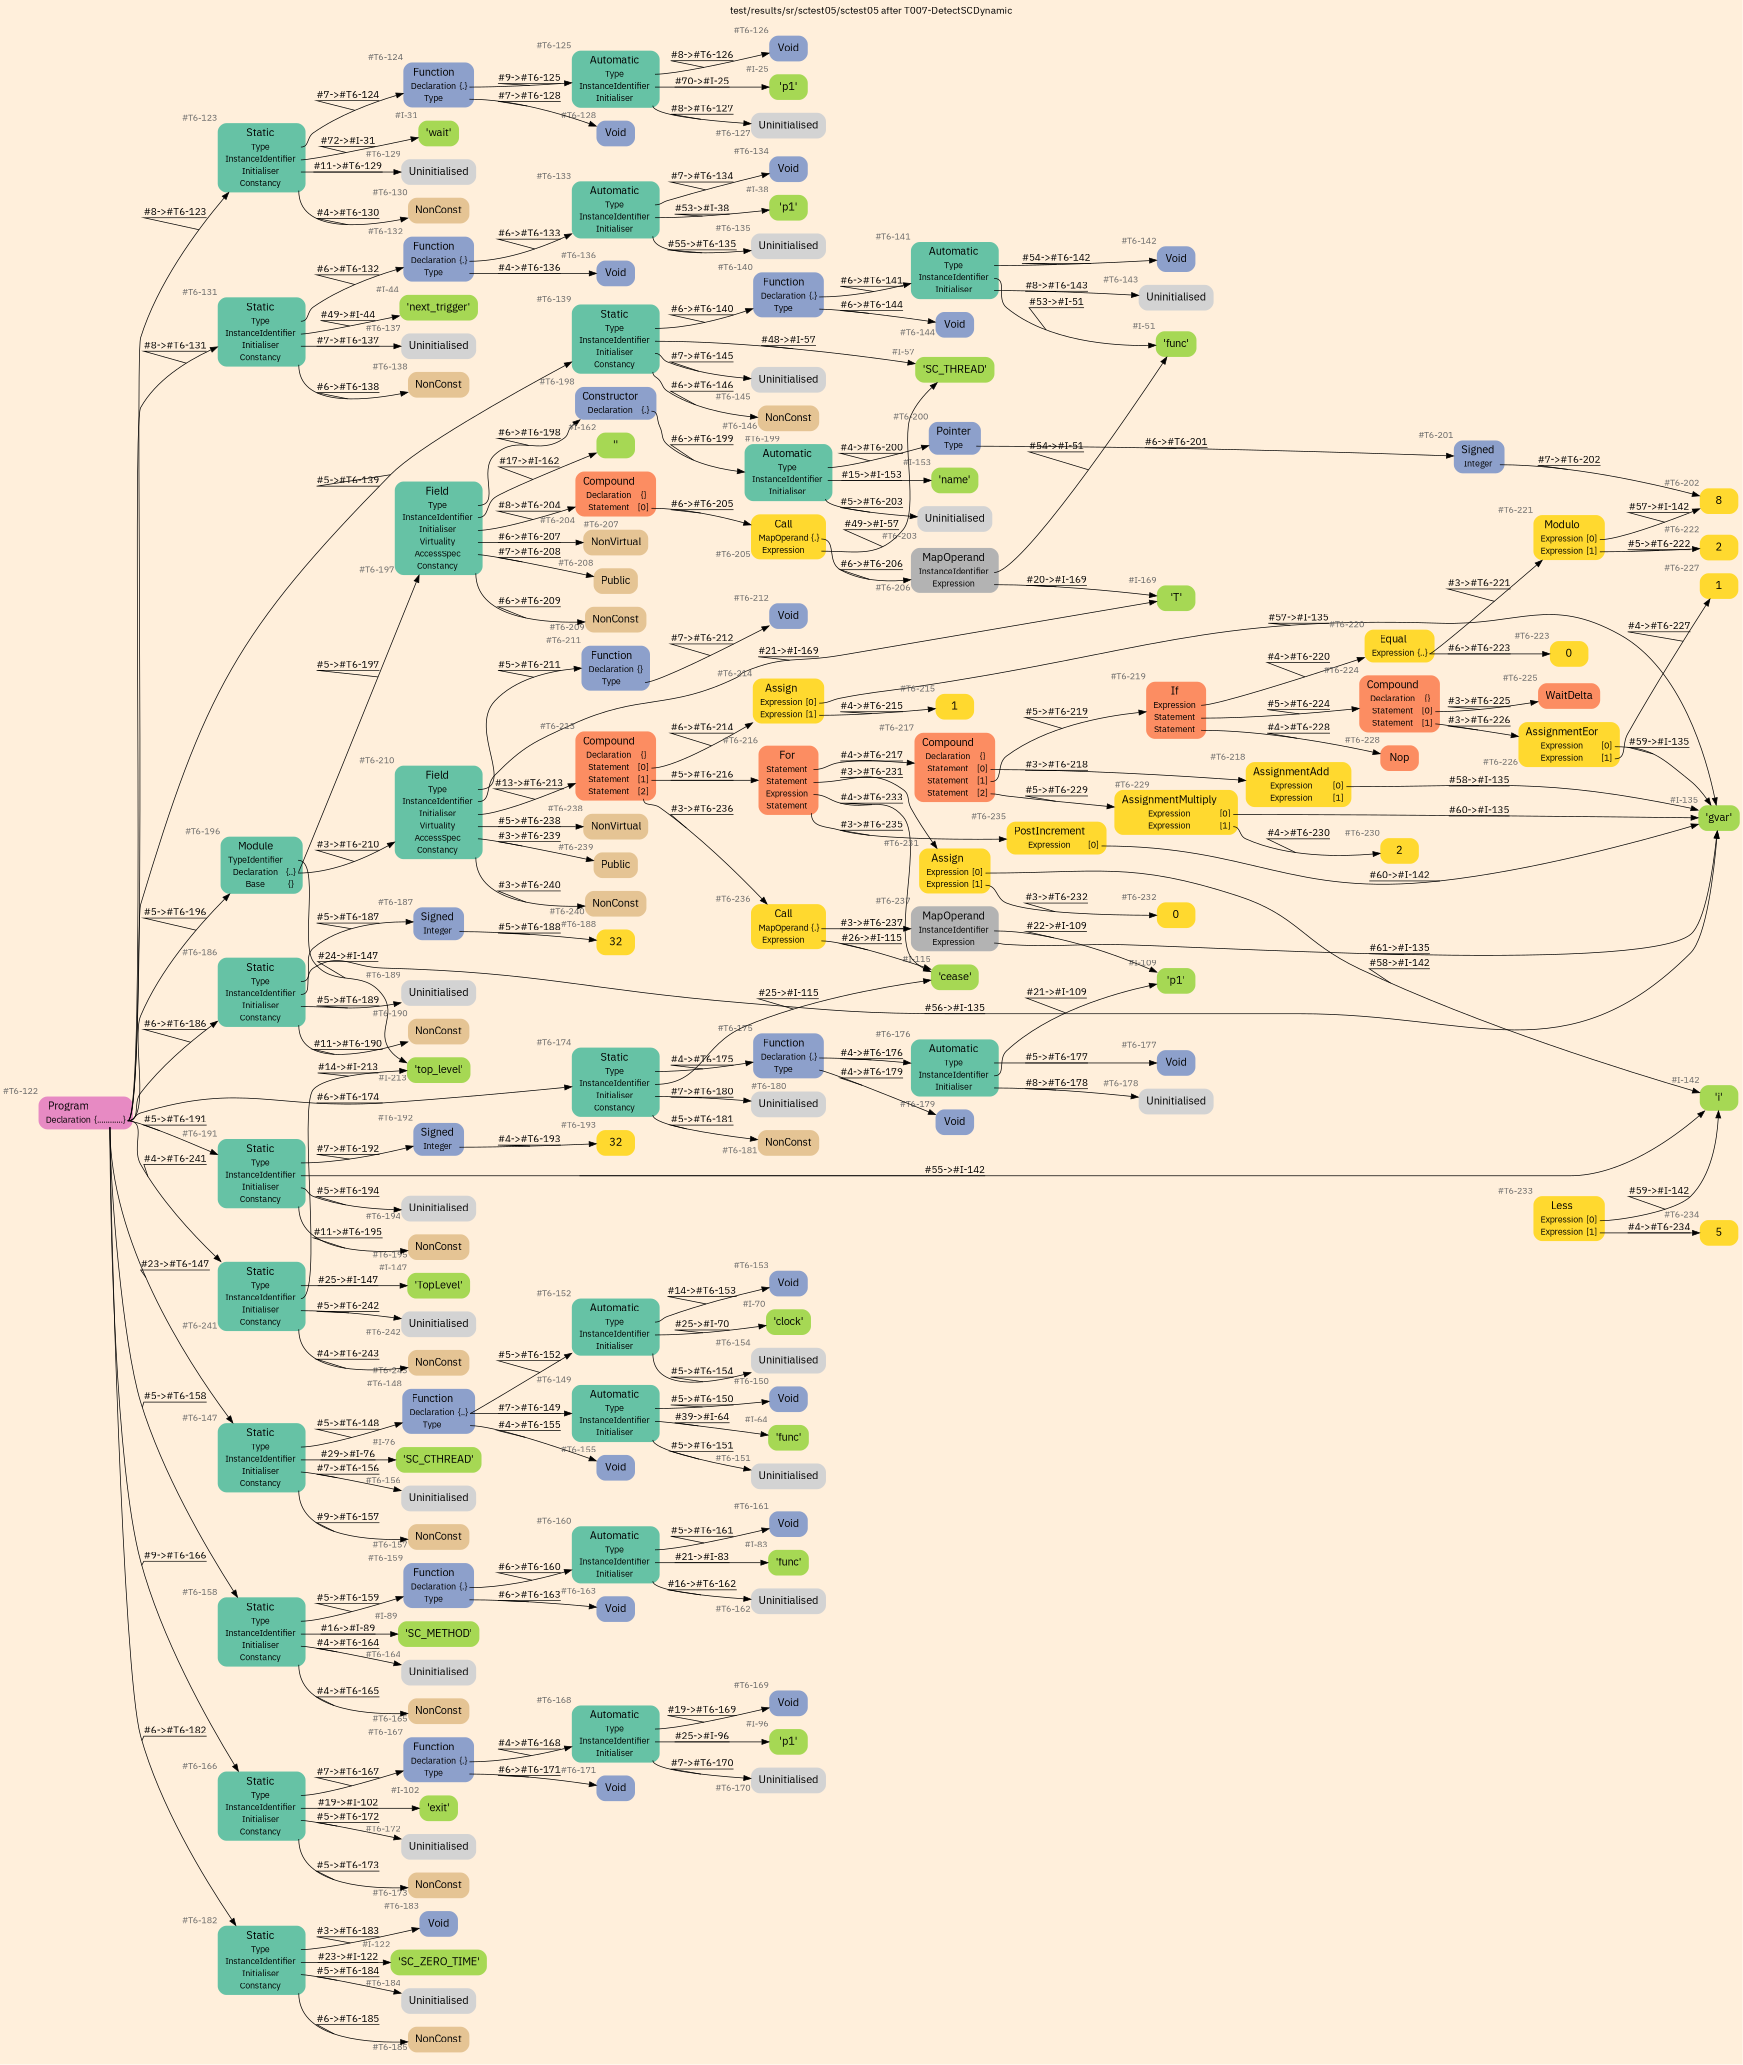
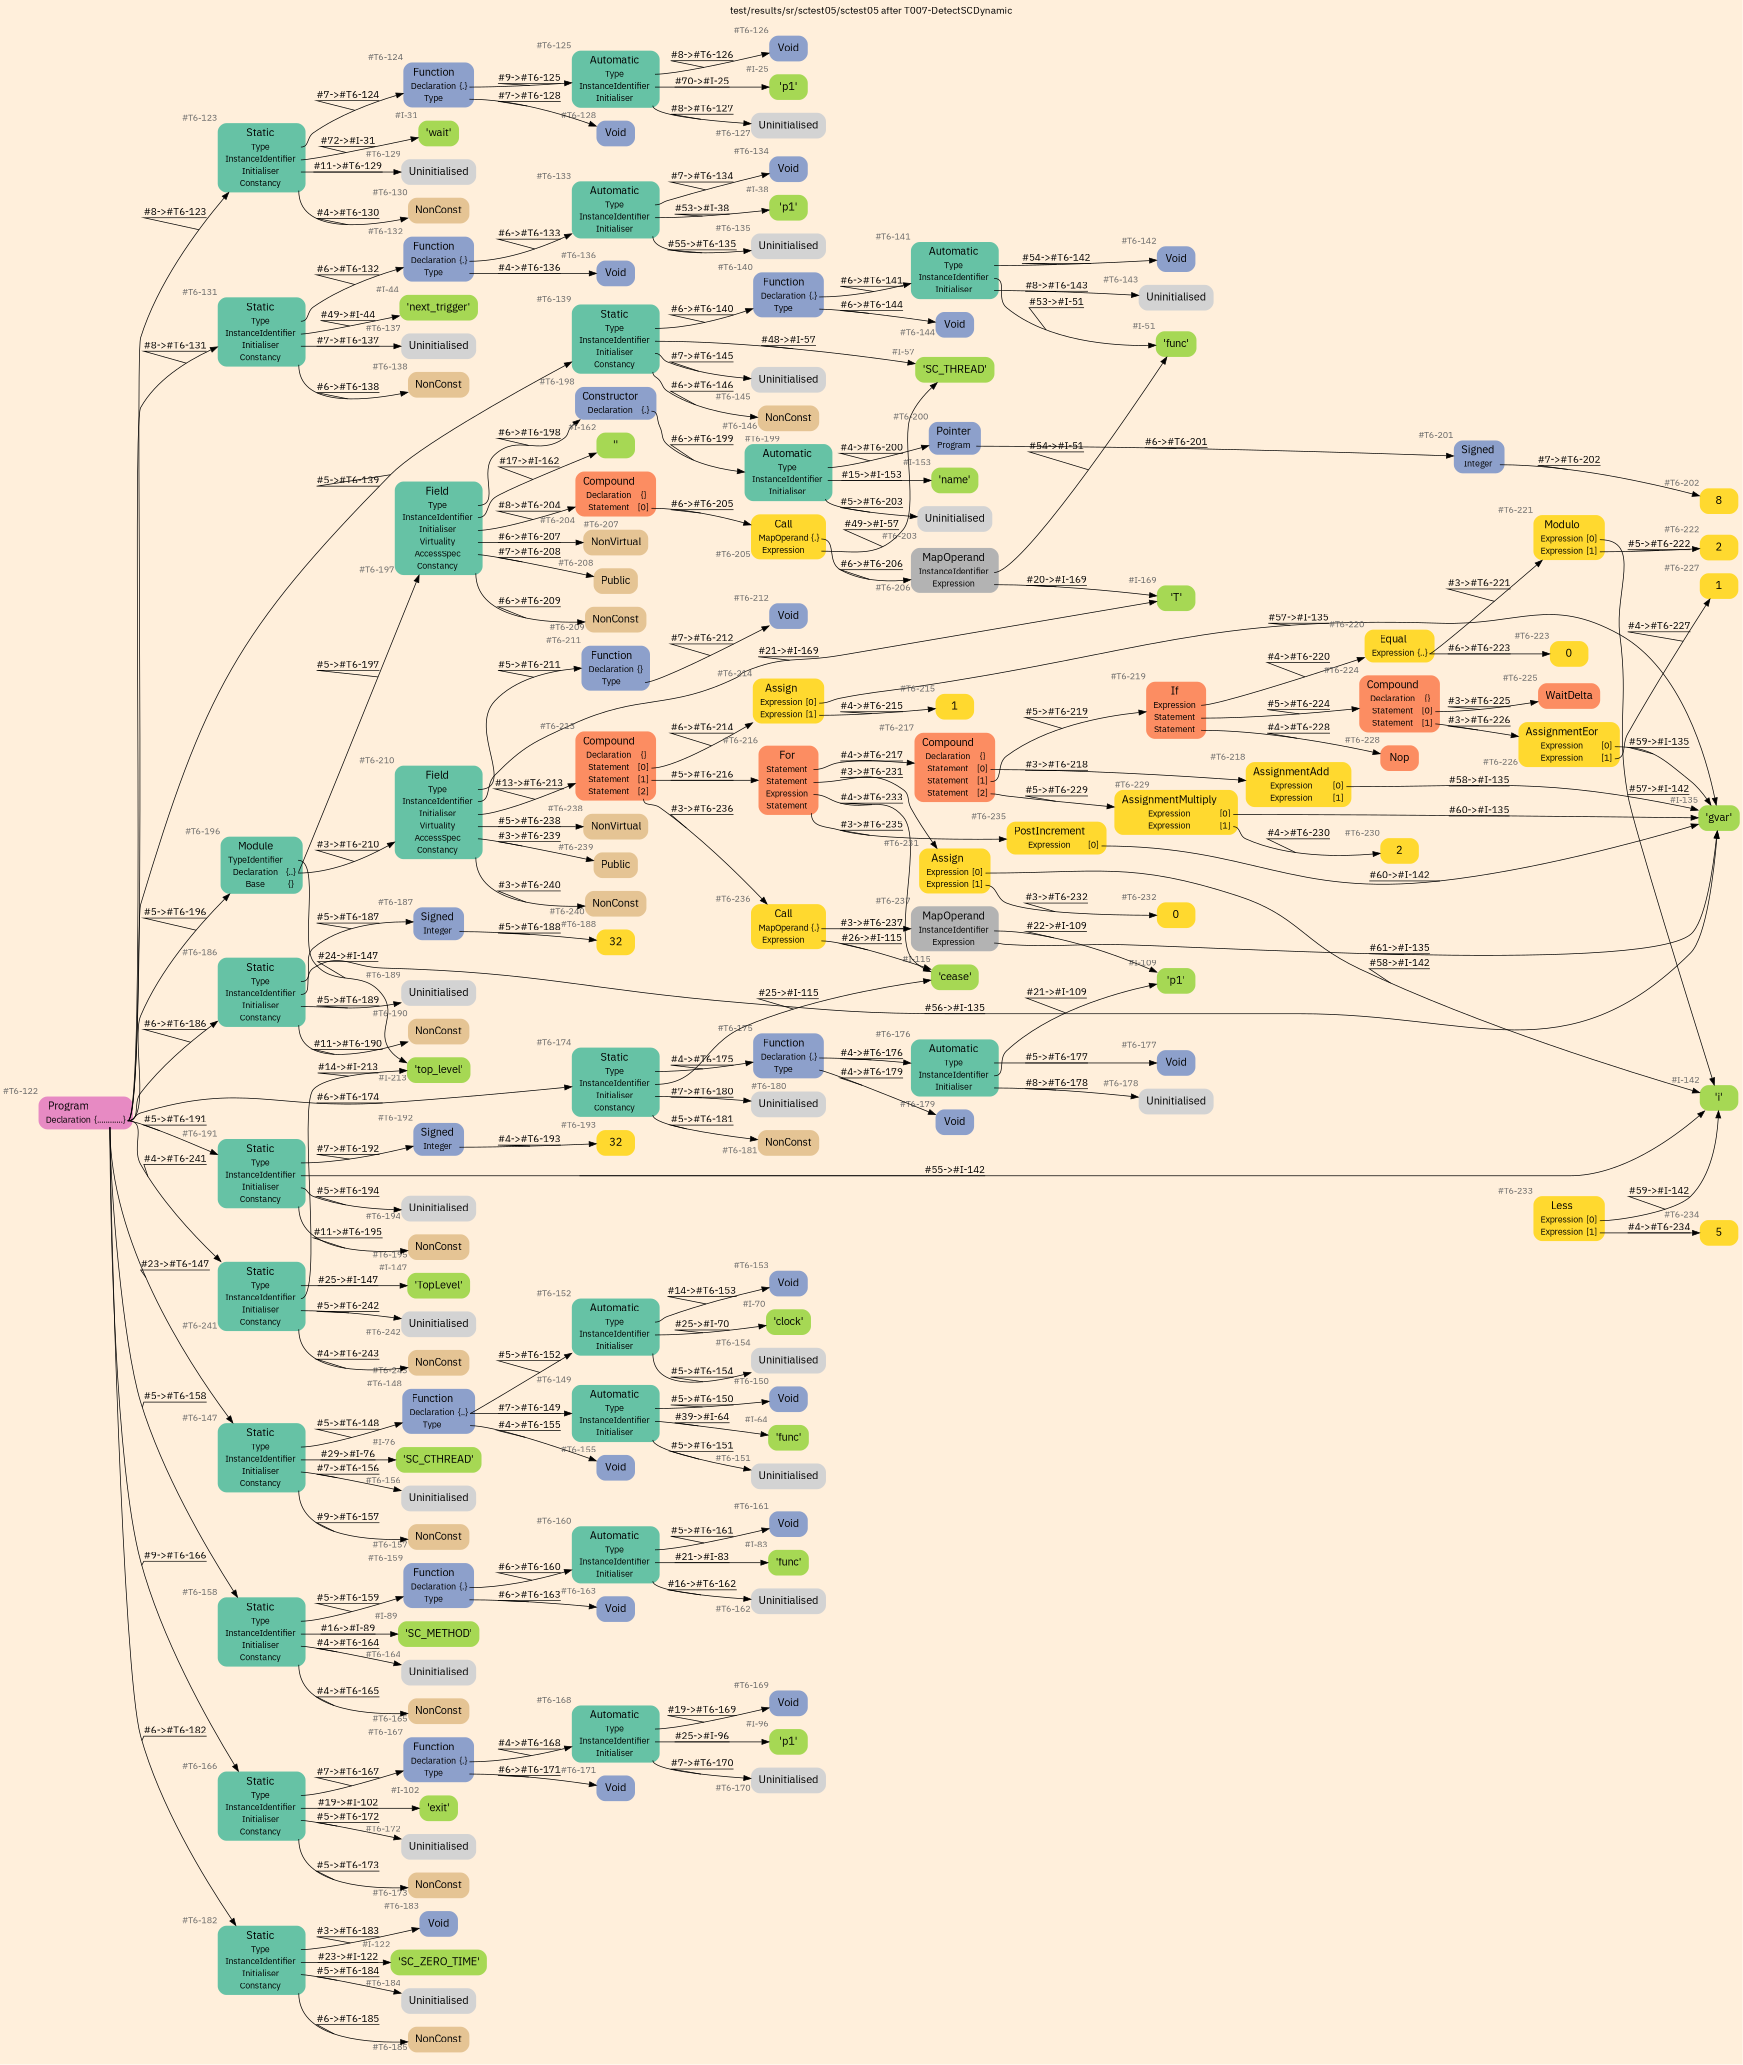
(954, 445) -> (954, 445)
(1647, 528) -> (1631, 807)
